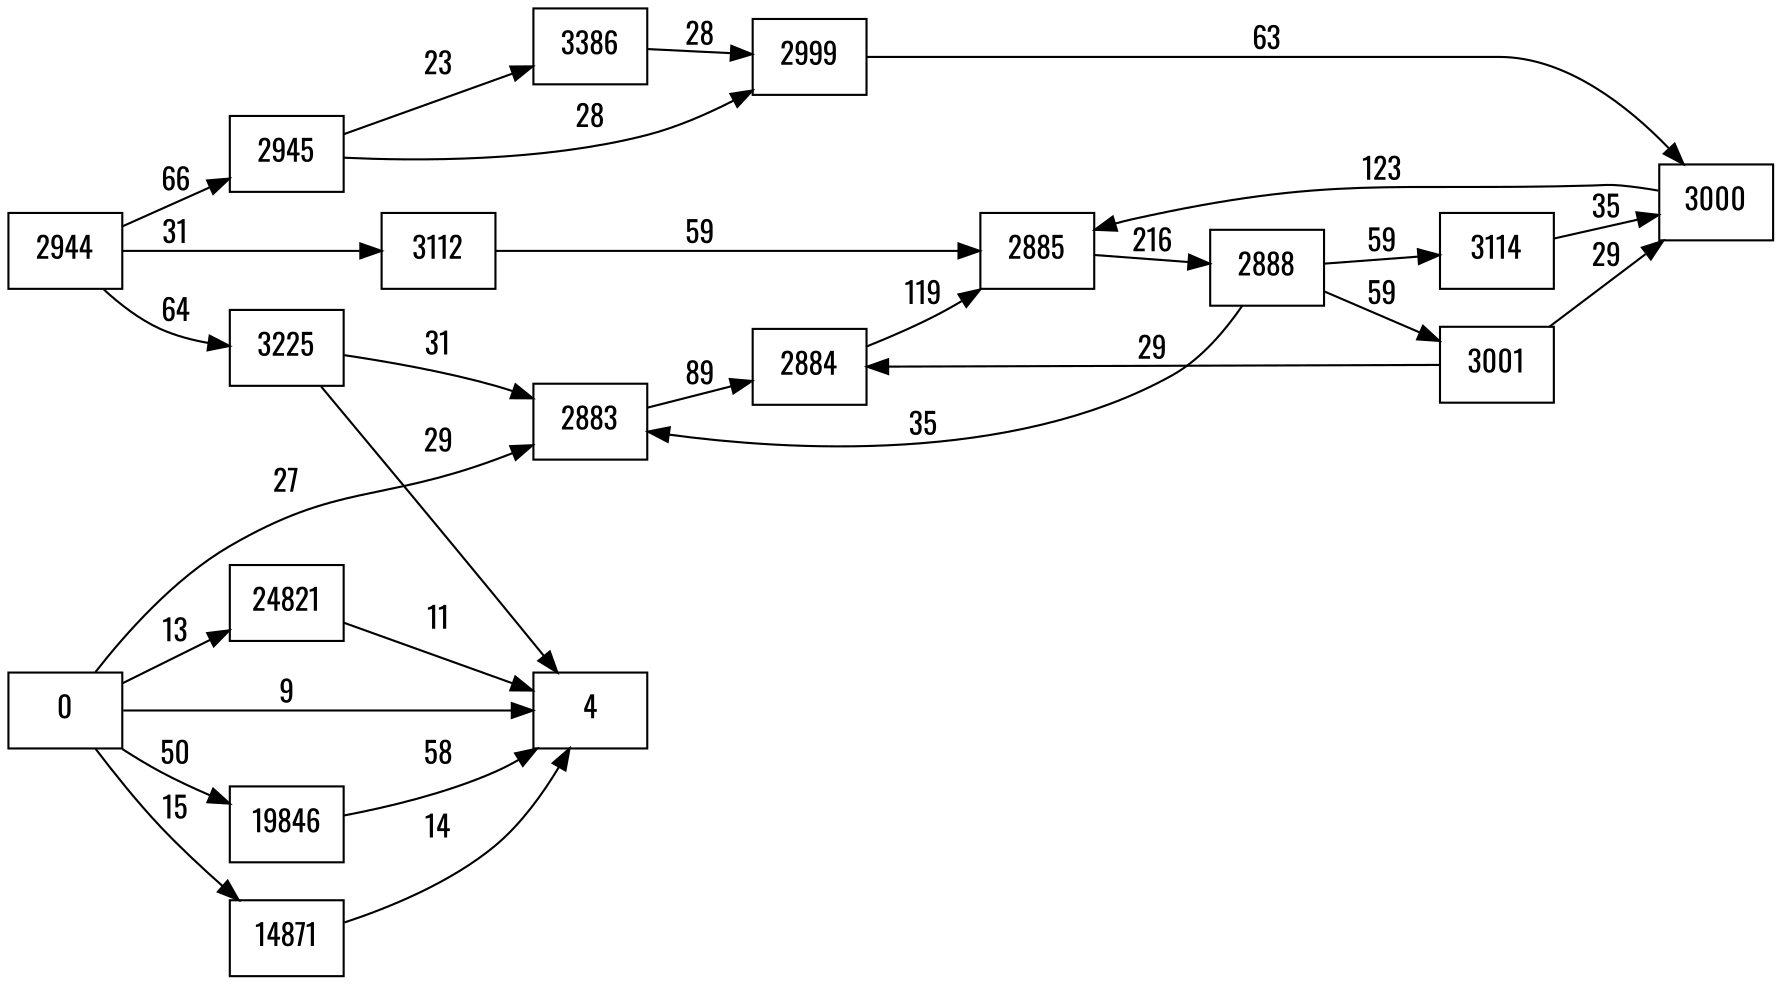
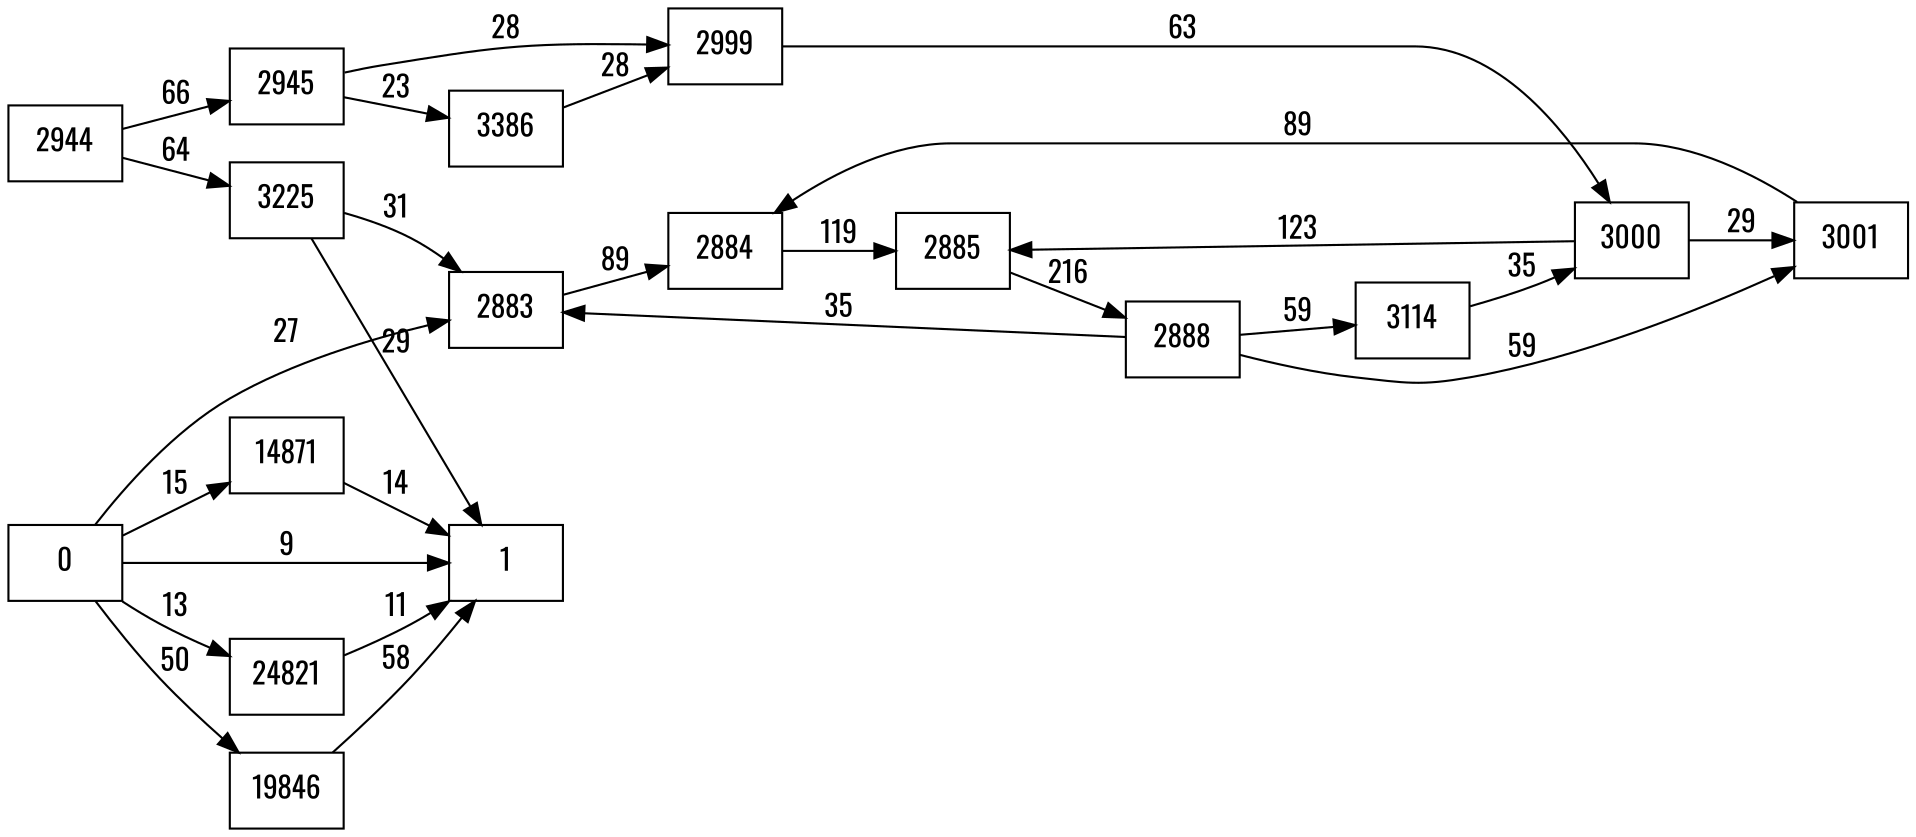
(439, 251) -> none
(1597, 290) -> (1730, 240)
(1152, 351) -> (1298, 128)
(590, 711) -> (506, 563)
